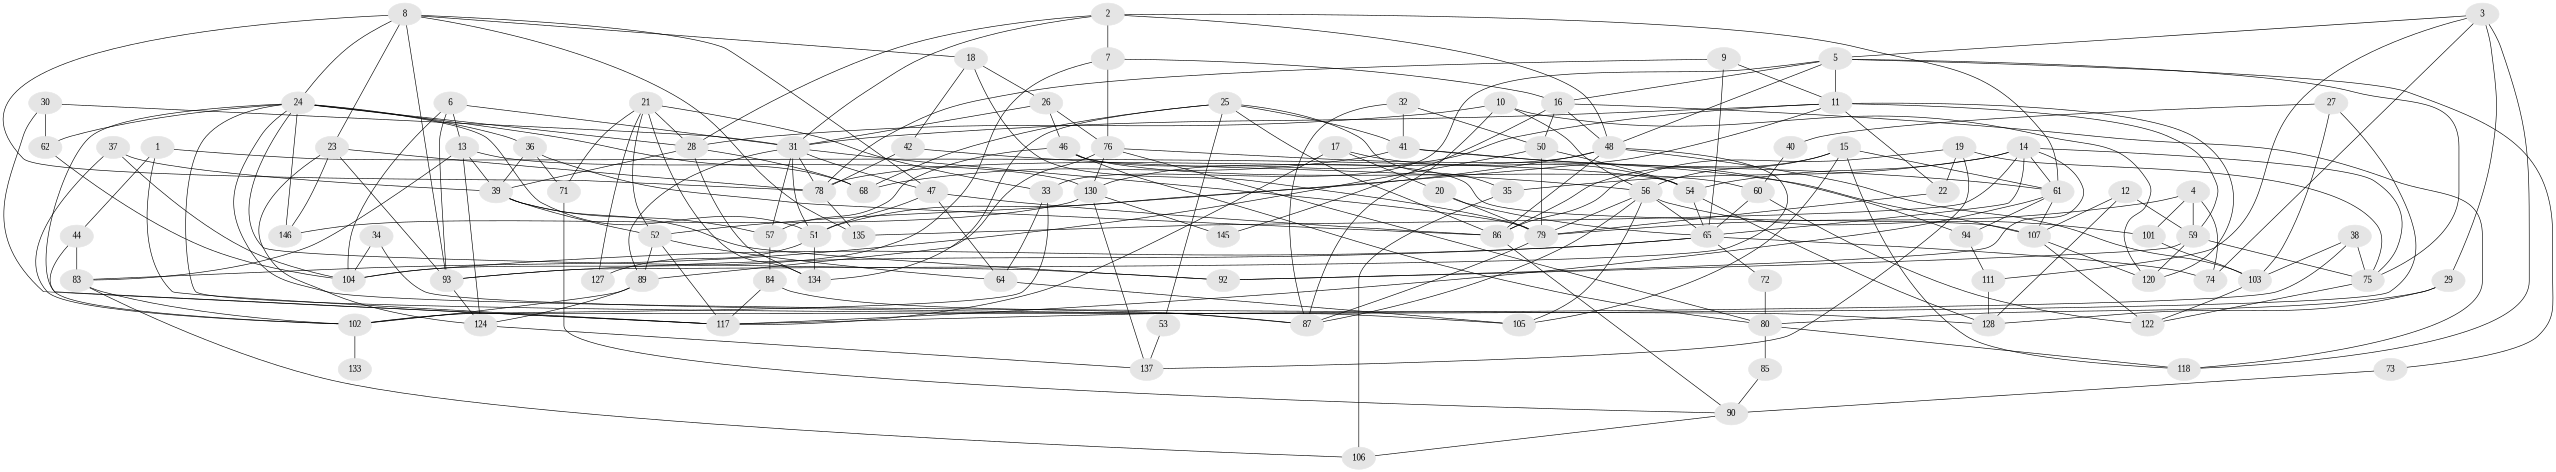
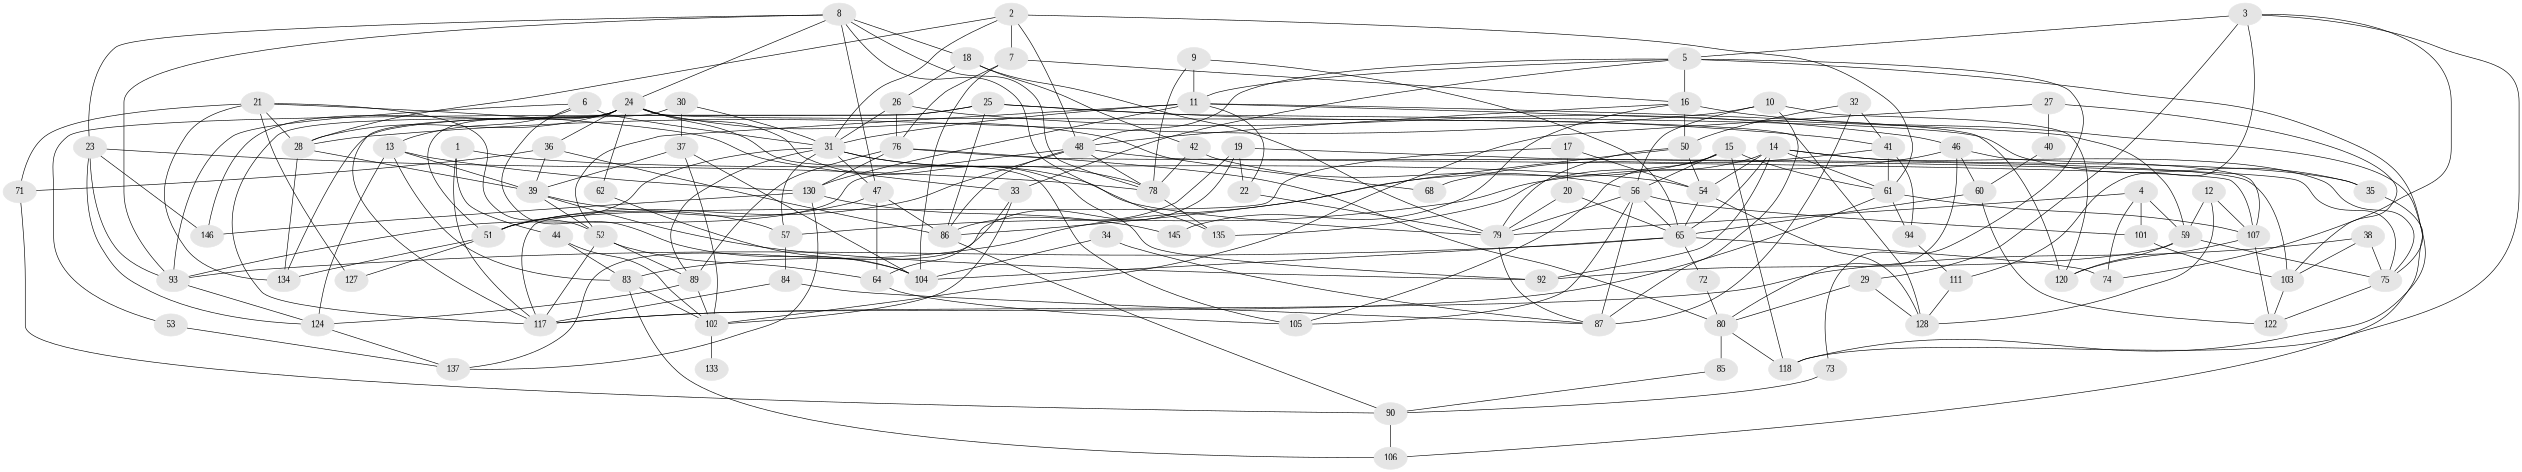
(45, 125) -> (681, 125)
(1030, 131) -> none
(780, 164) -> none
